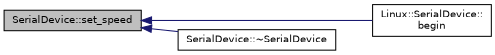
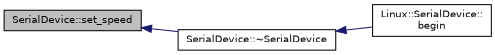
(262, 20) -> (359, 29)
